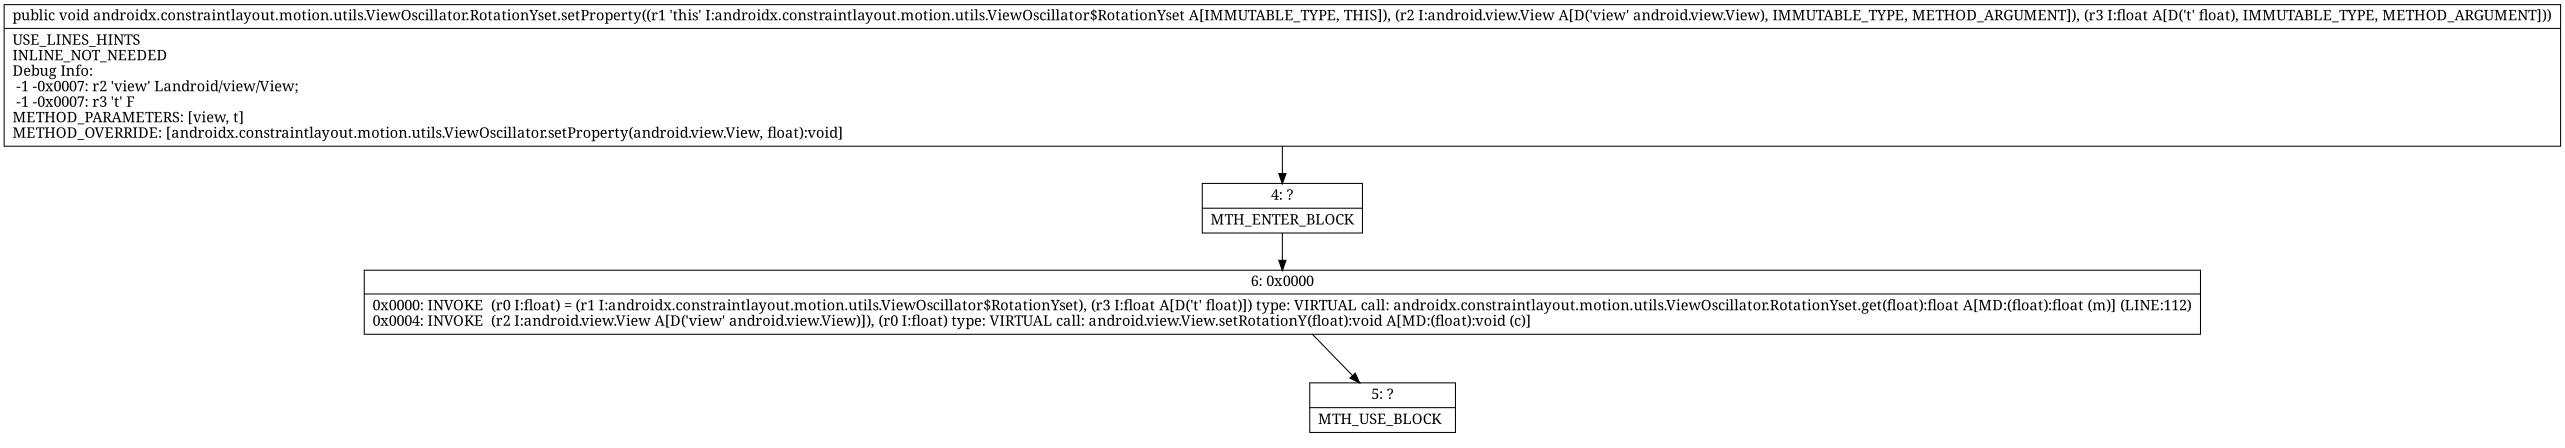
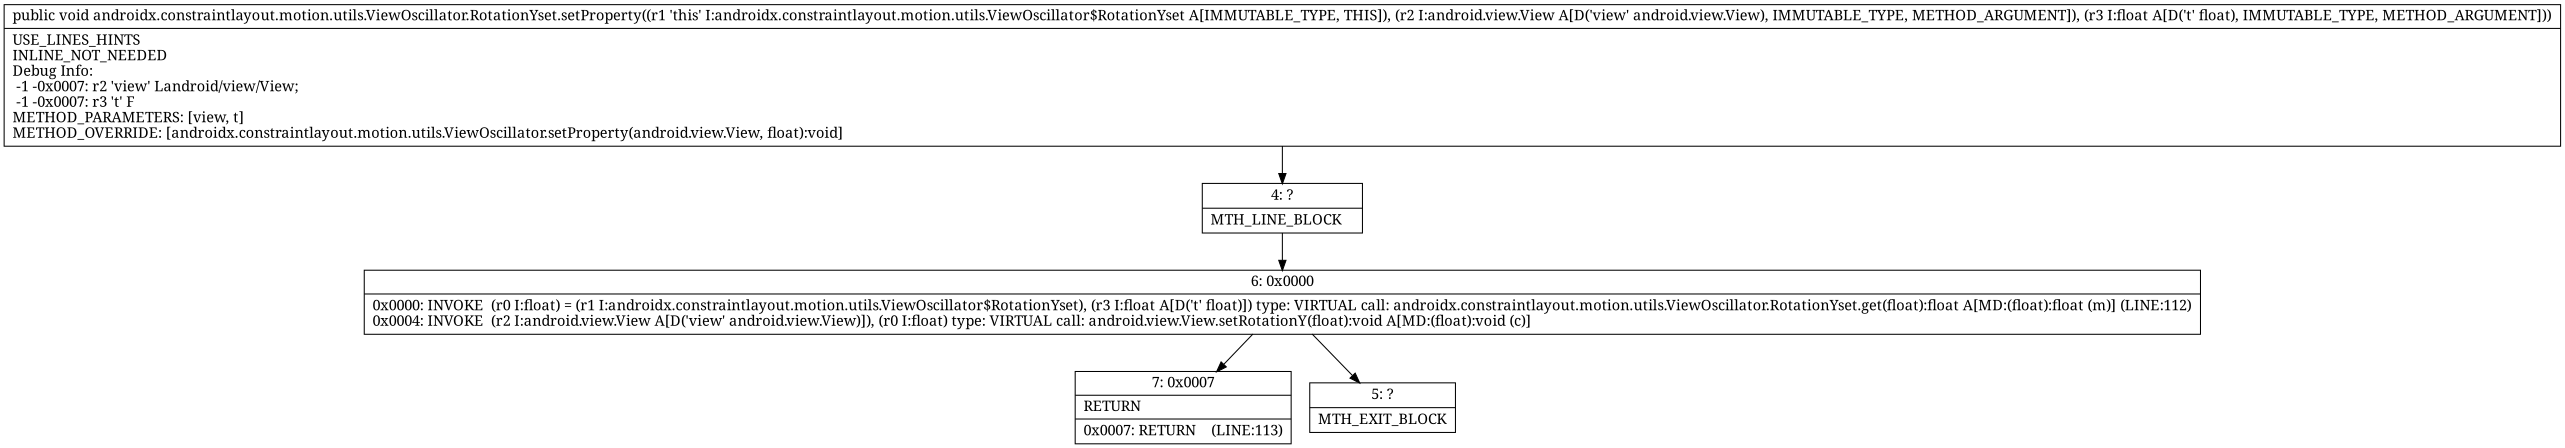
(1282, 220) -> (1276, 220)
none -> (1183, 408)
(1380, 420) -> (1383, 420)
